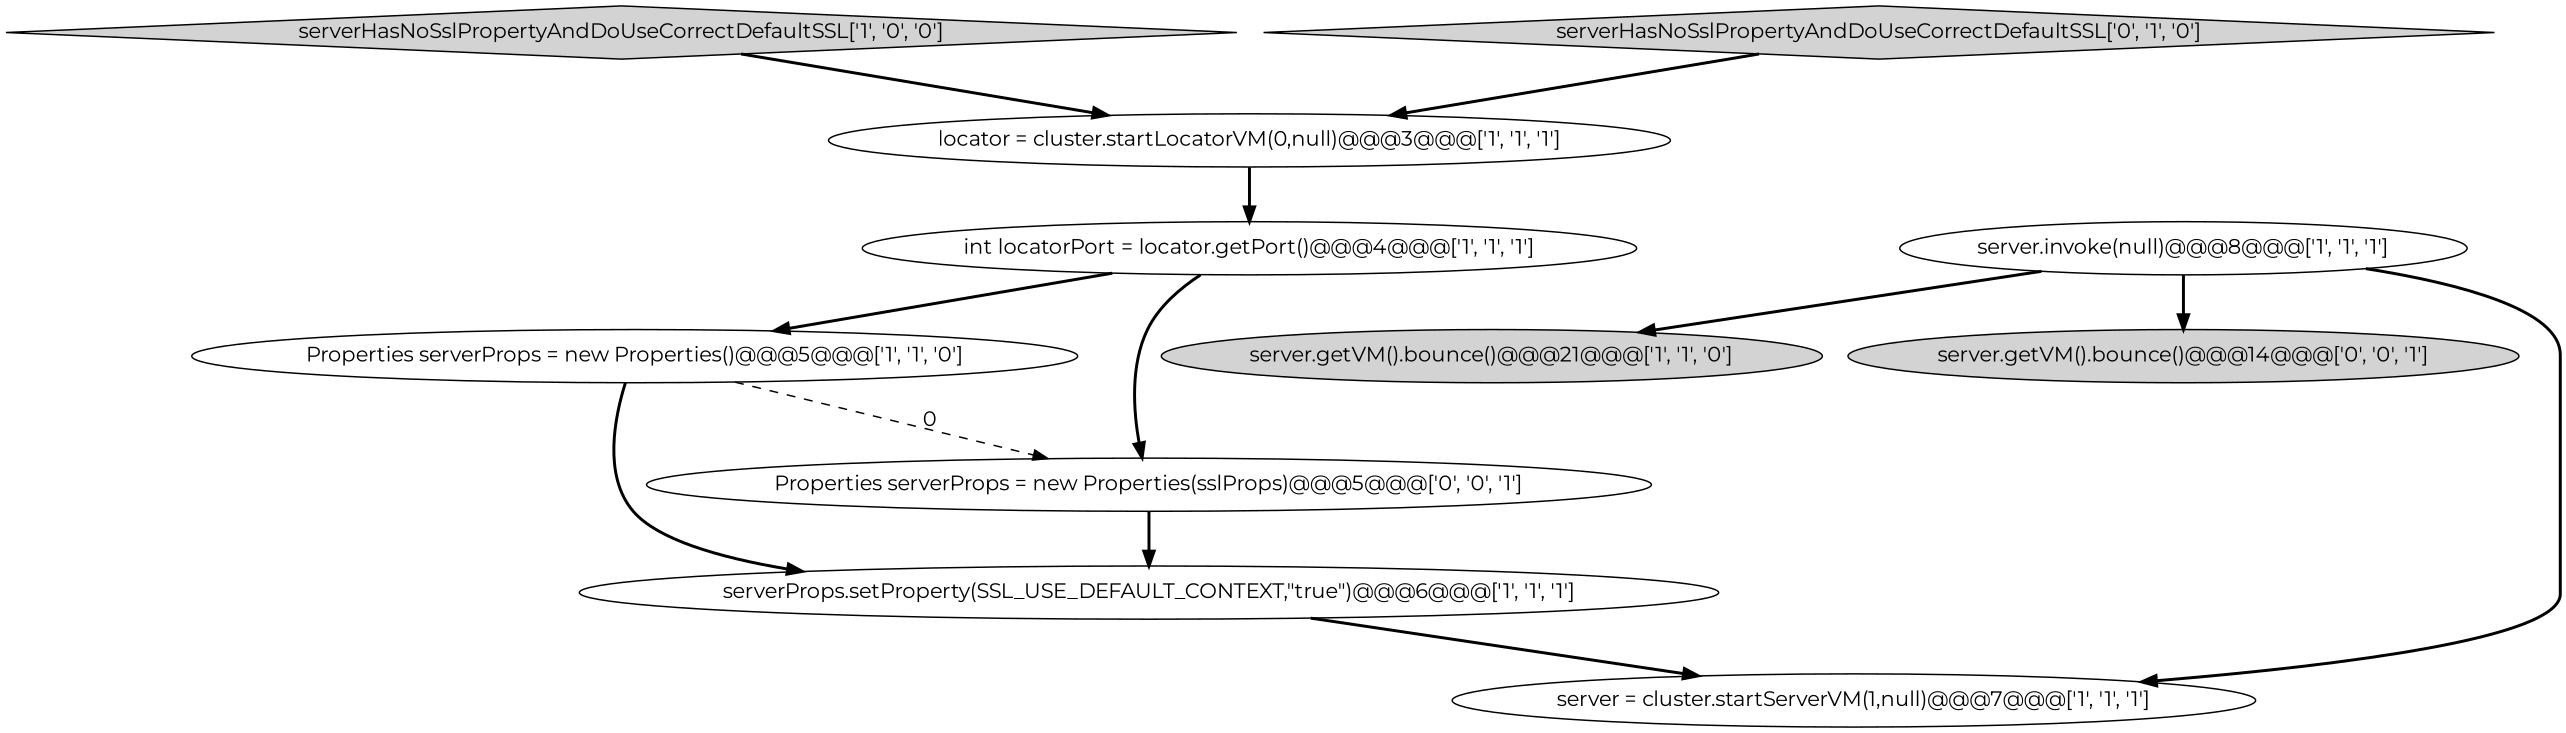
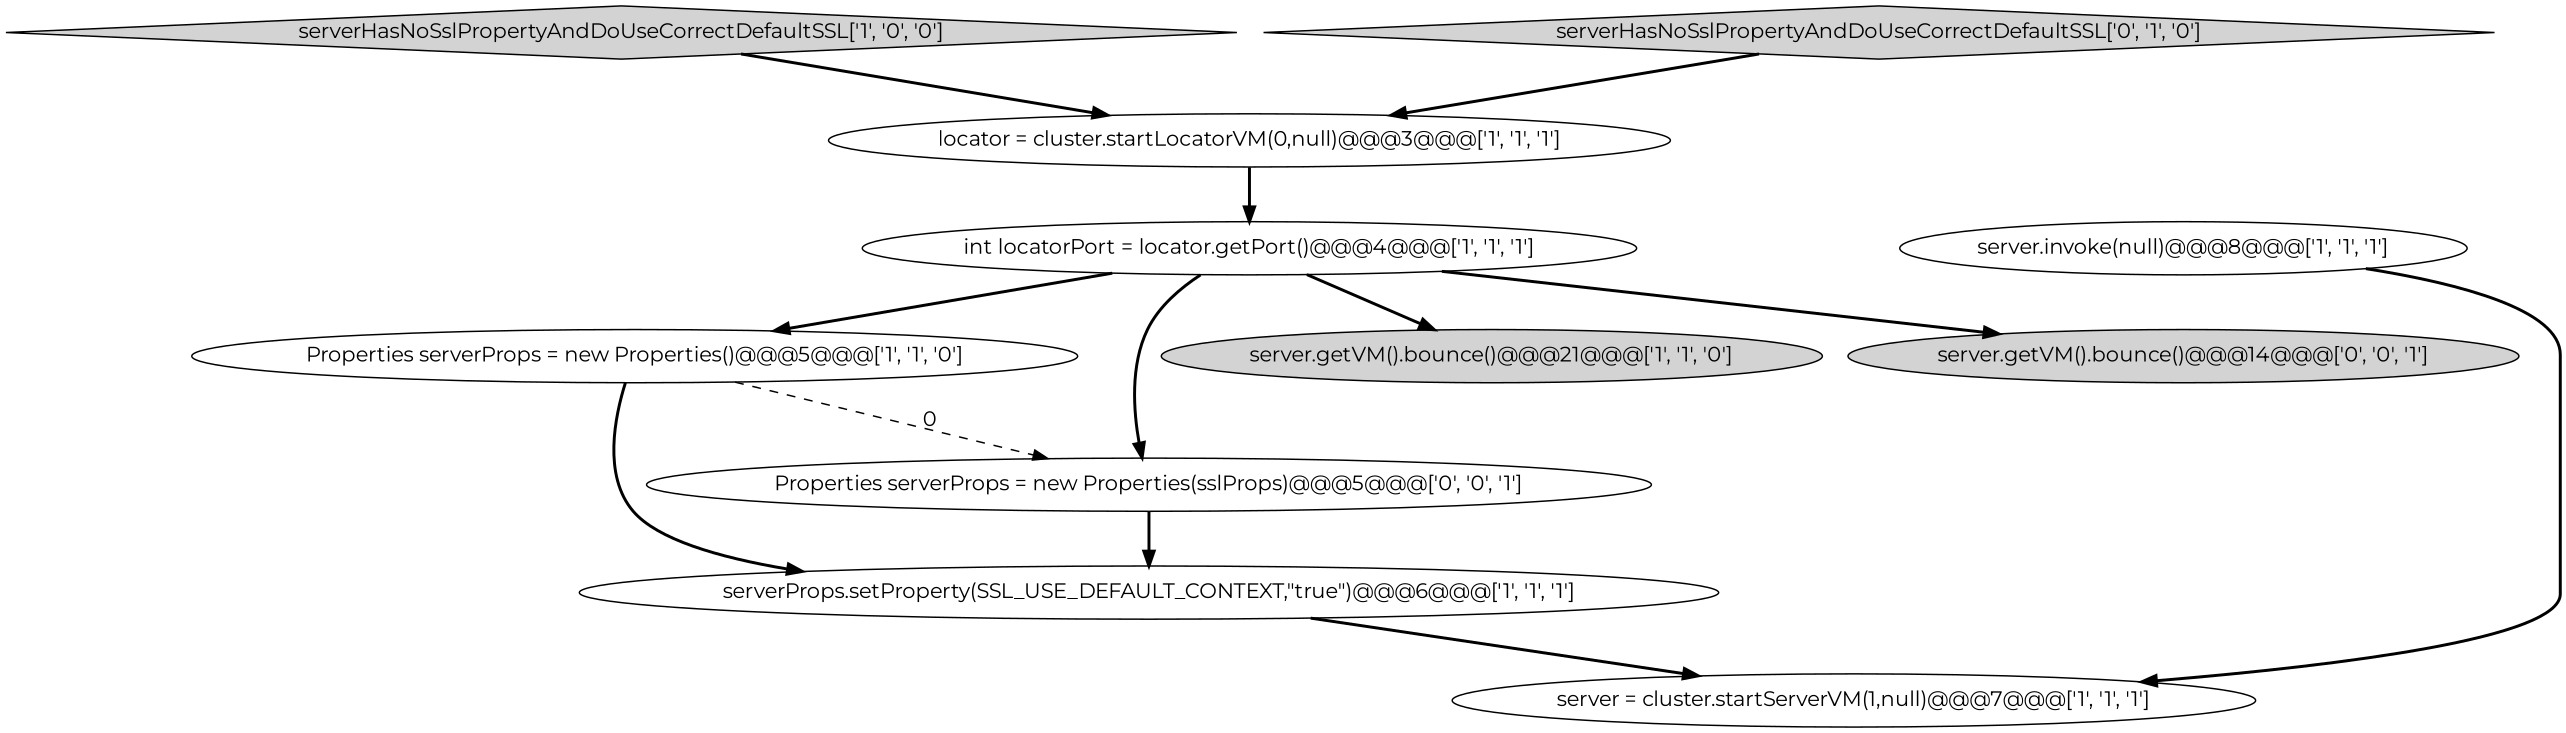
(2183, 295) -> (1713, 302)
(1848, 301) -> (1364, 299)
